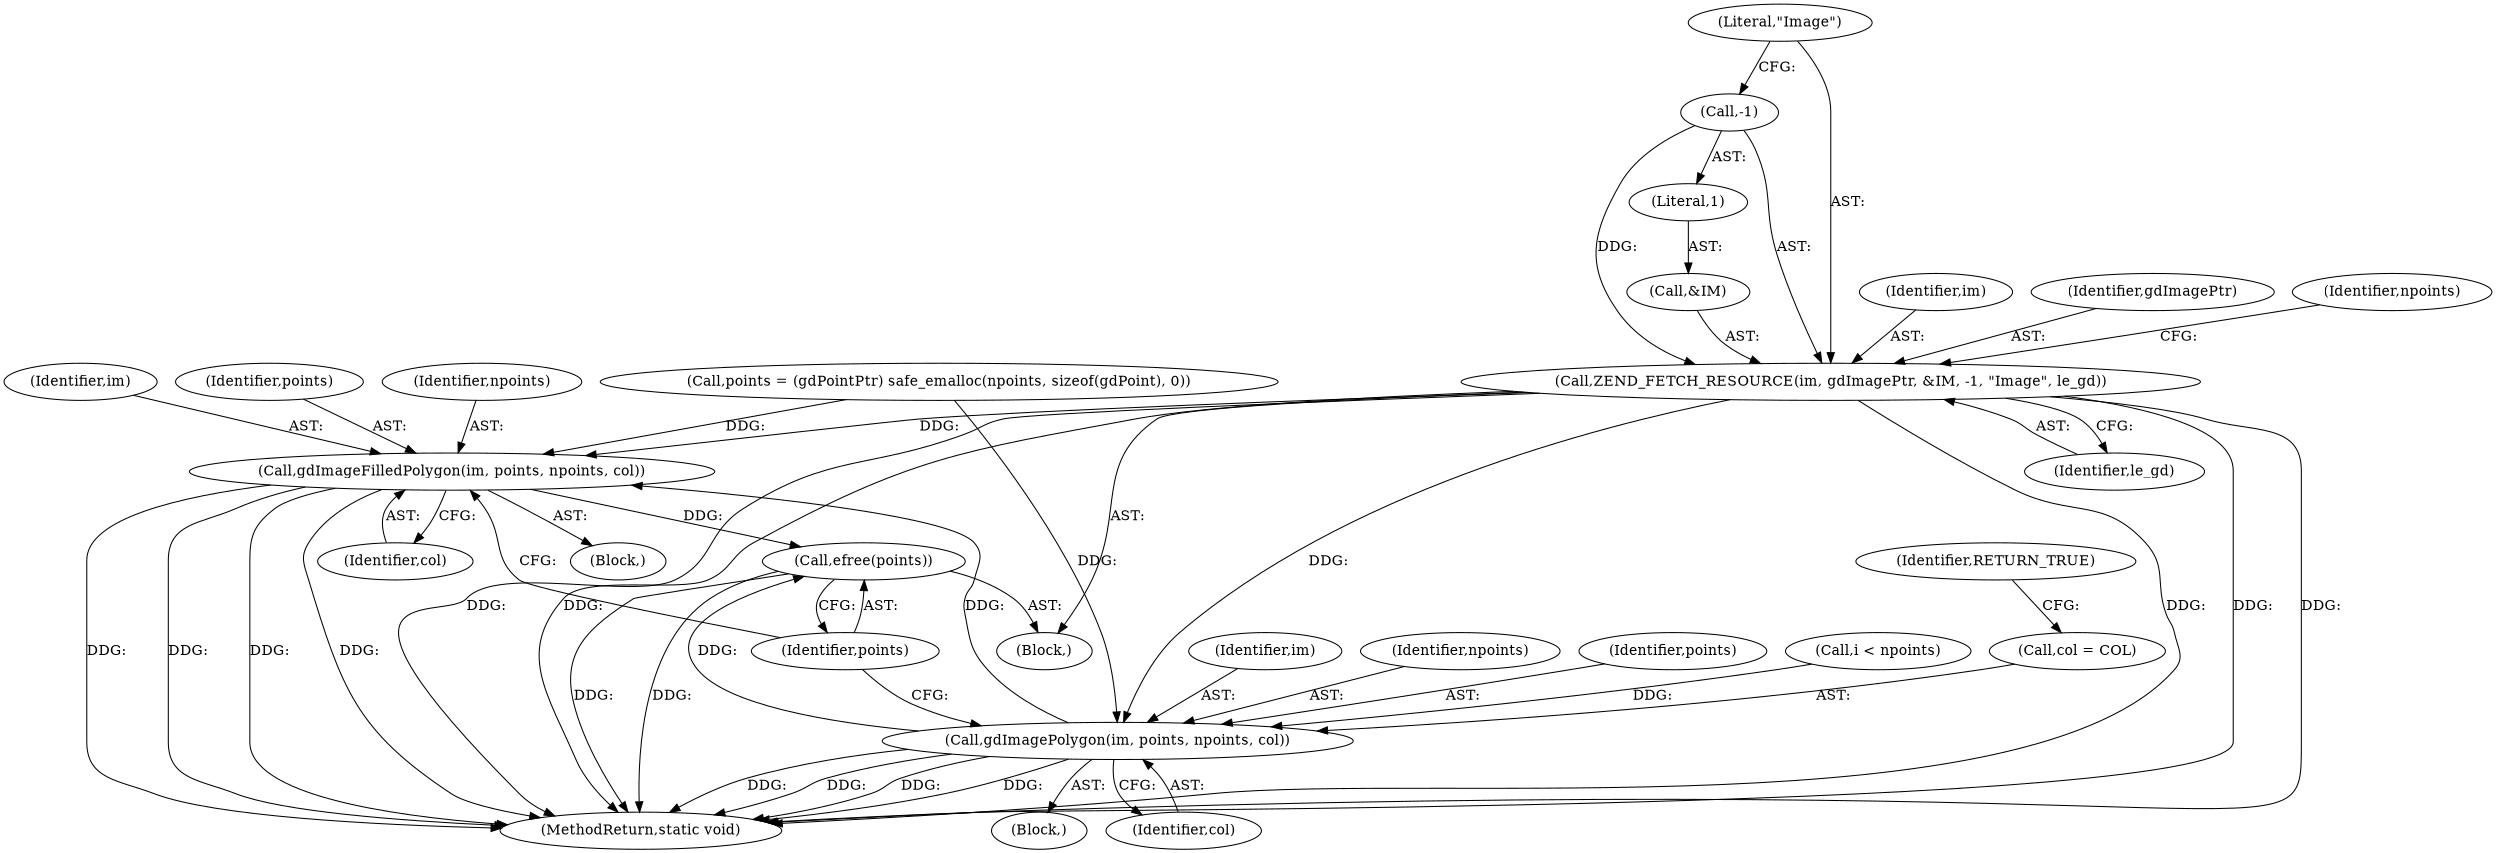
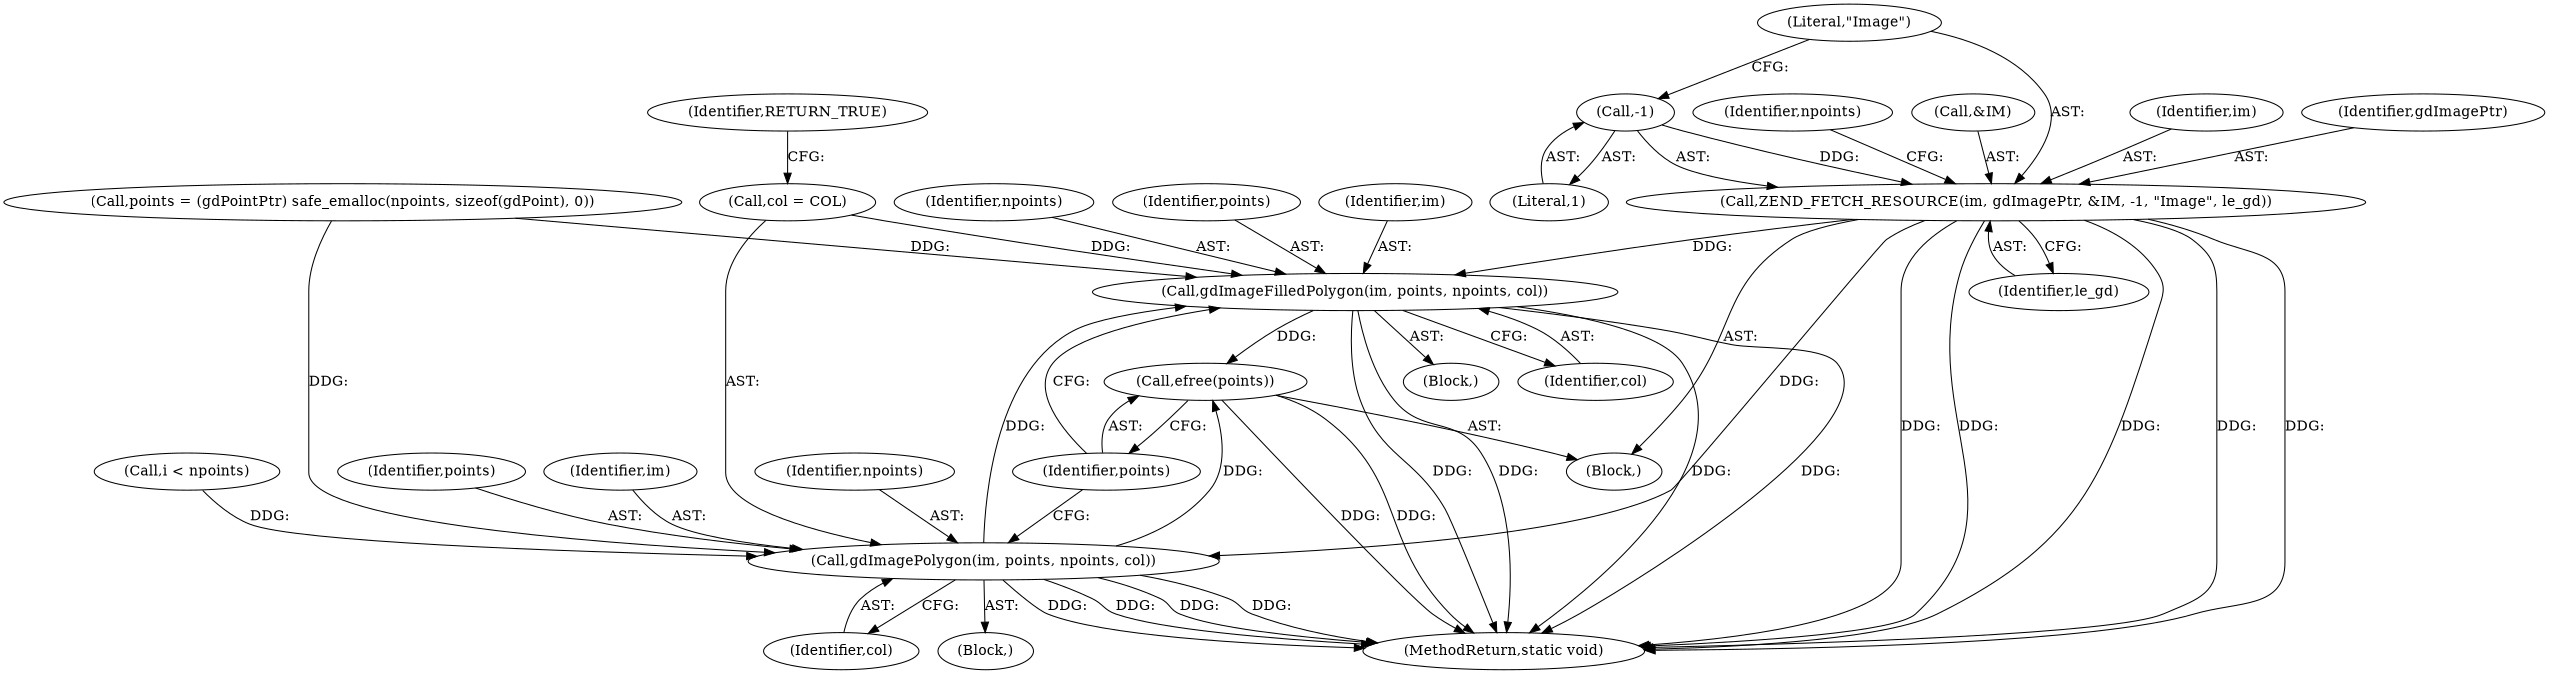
(1688, 242) -> (1547, 149)
none -> (1041, 246)
